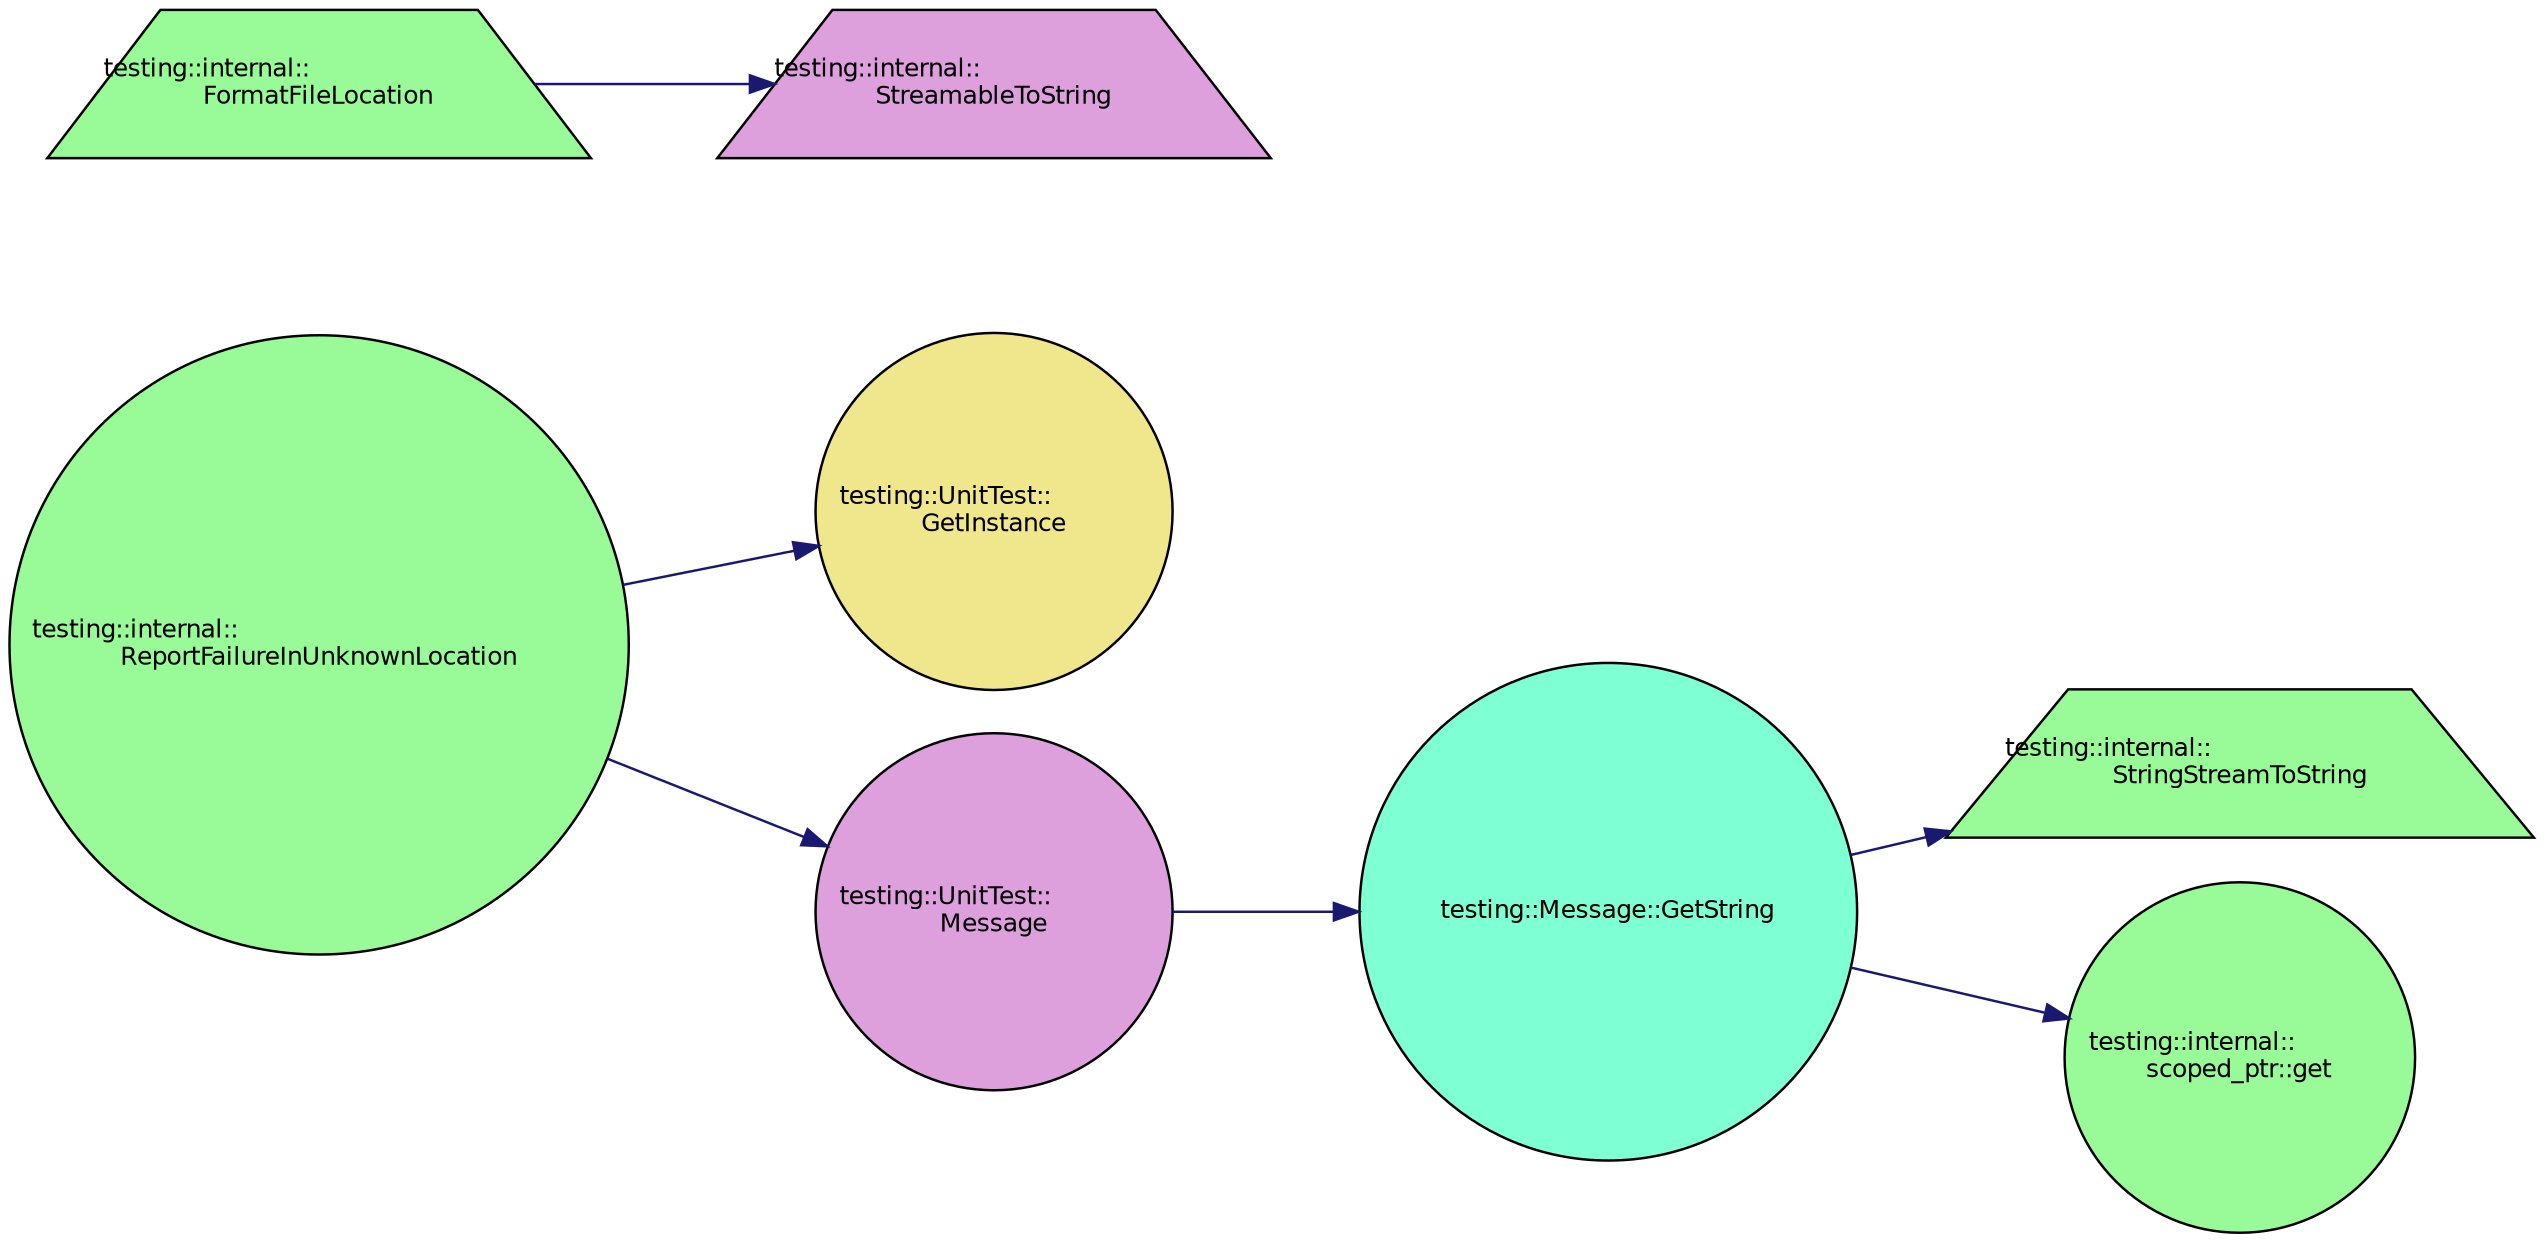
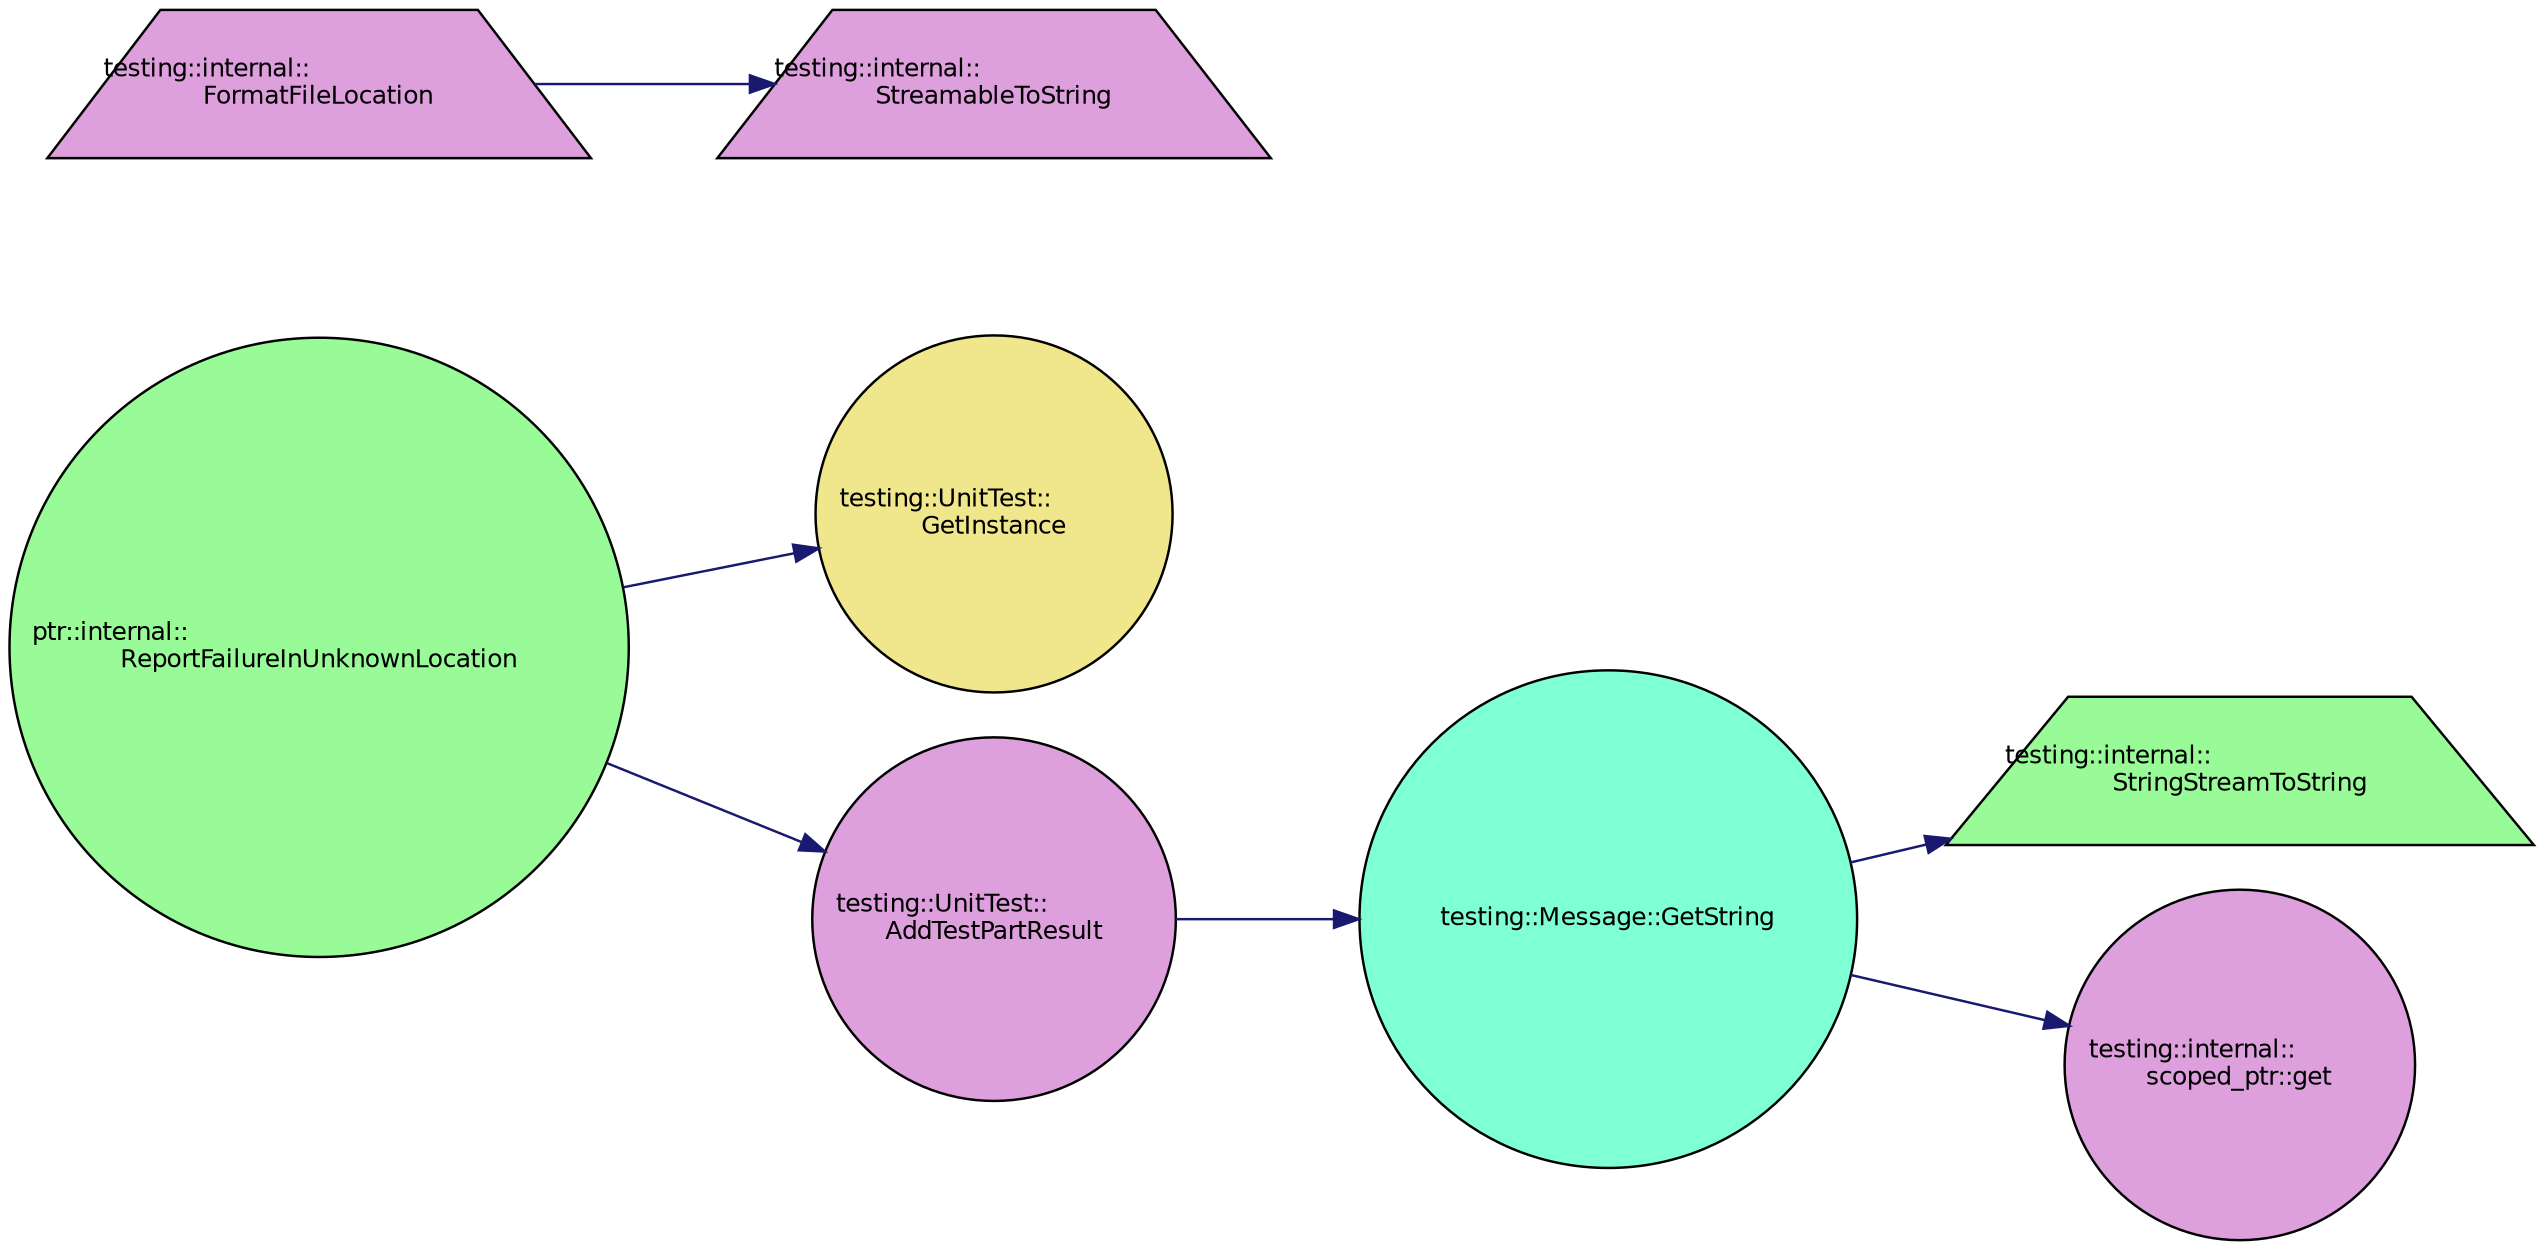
(319, 84) -> (319, 84)
(319, 645) -> (319, 647)
(994, 912) -> (994, 919)
(2240, 1058) -> (2240, 1065)
